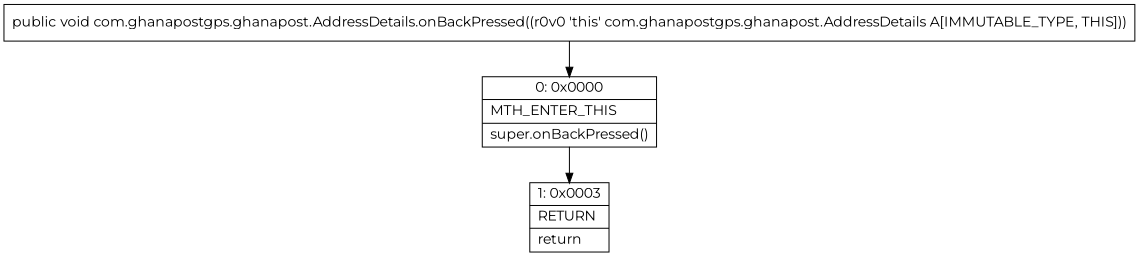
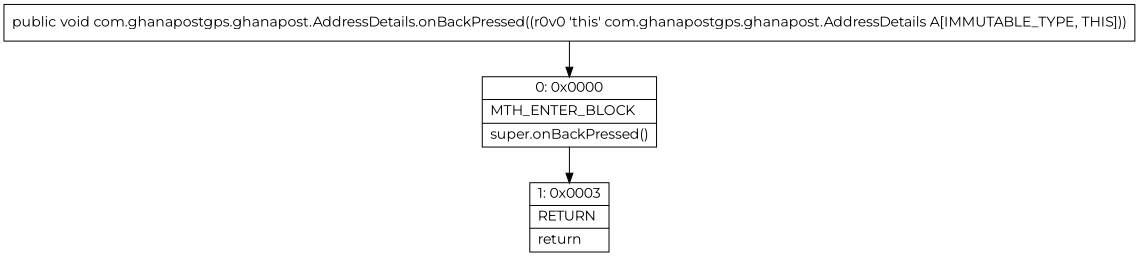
(554, 111) -> (563, 111)
